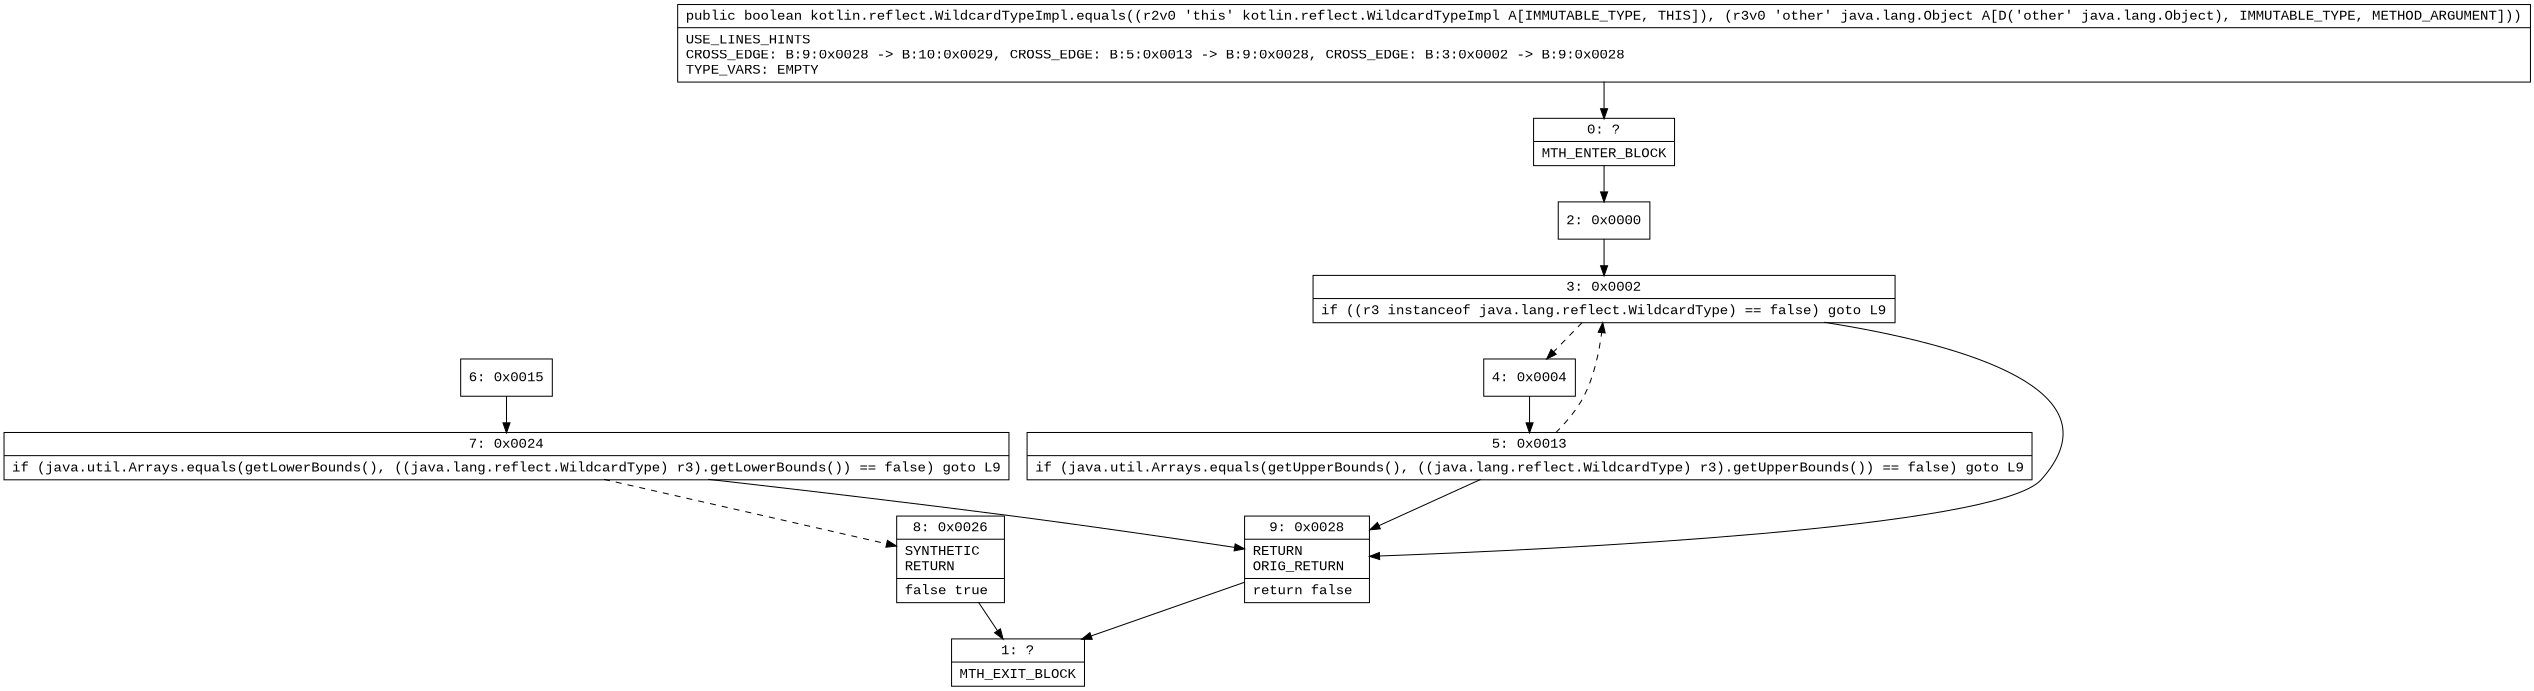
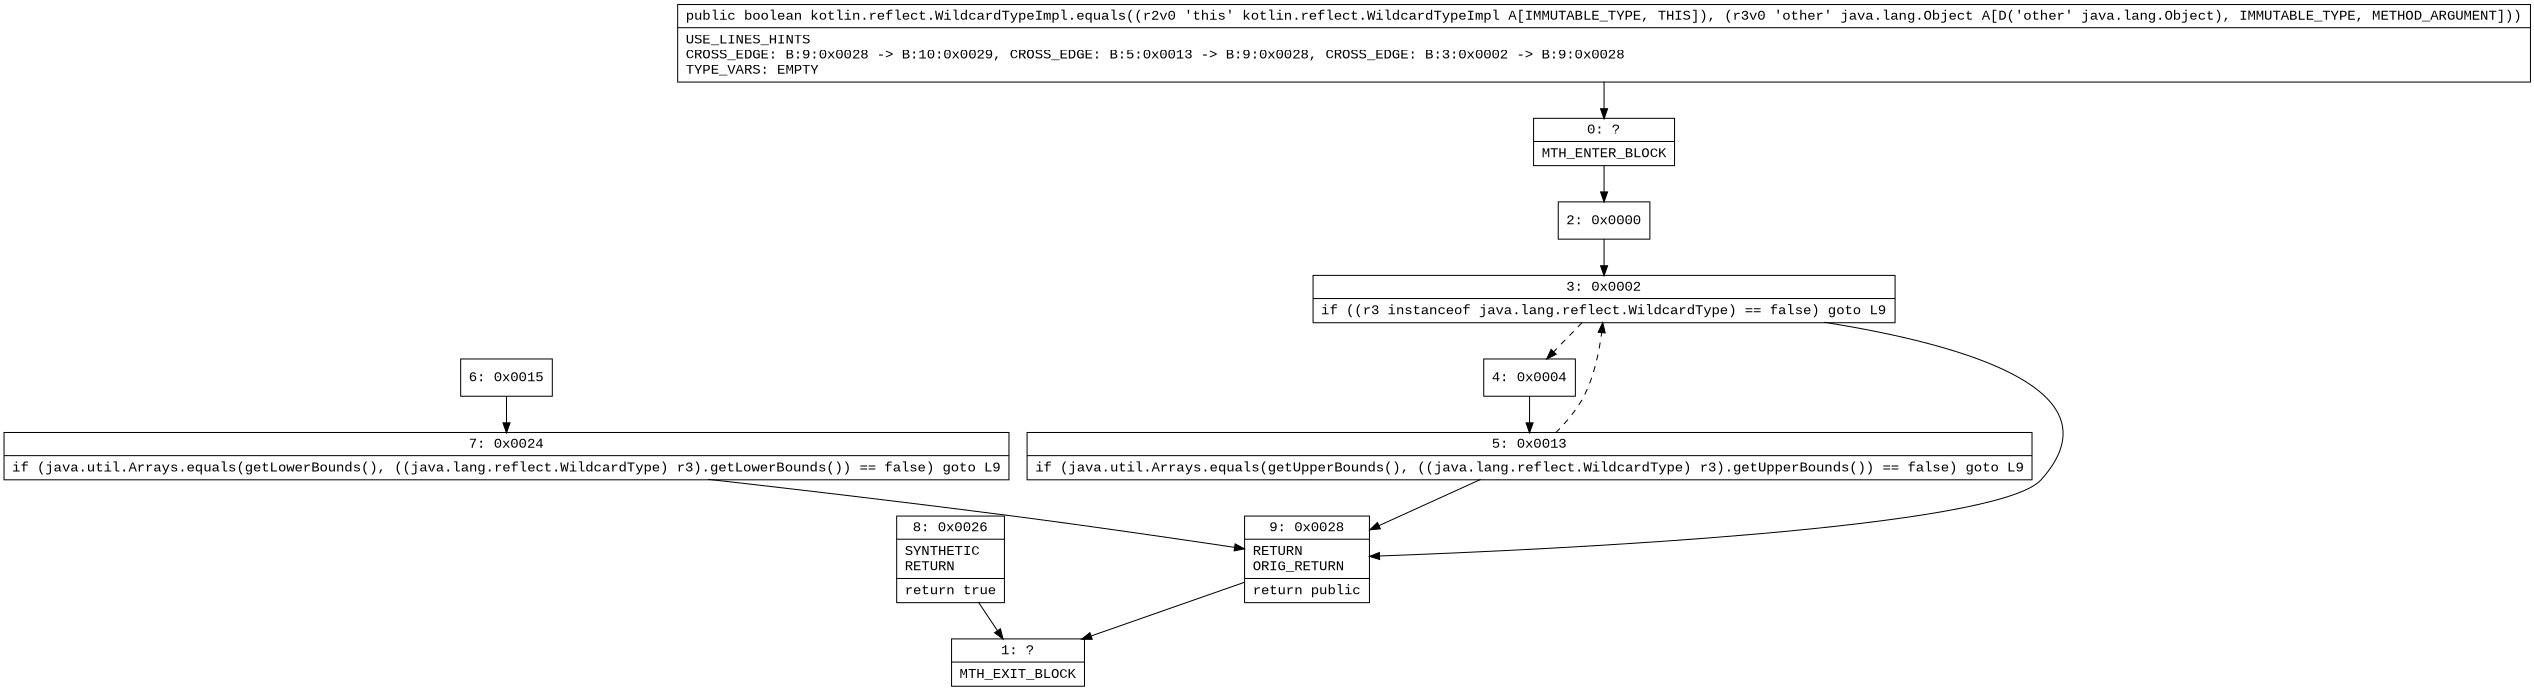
(745, 512) -> none
(947, 590) -> (951, 590)
(1303, 590) -> (1307, 590)
